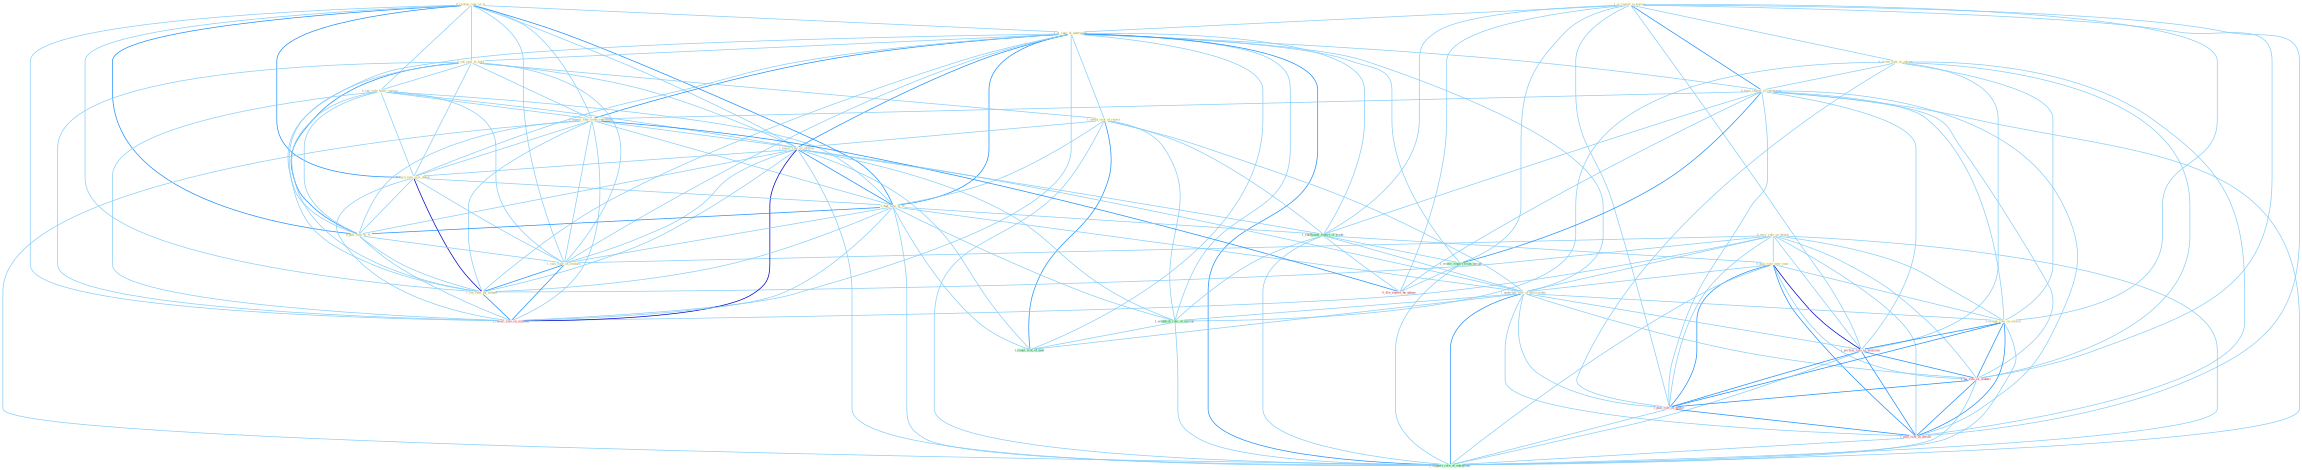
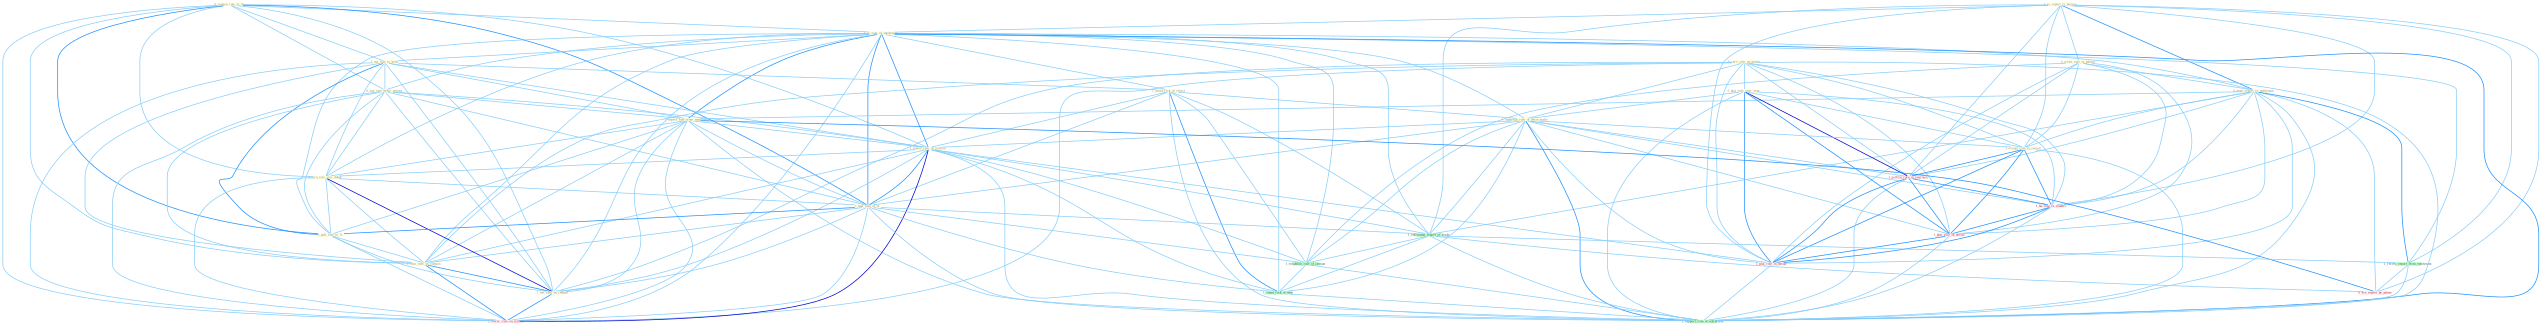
(548, 46) -> none
(279, 56) -> (146, 118)
none -> (505, 60)
(567, 194) -> (1350, 206)
(1610, 194) -> none
(1548, 249) -> (1354, 264)
(1460, 264) -> (2408, 264)
none -> (1491, 307)
